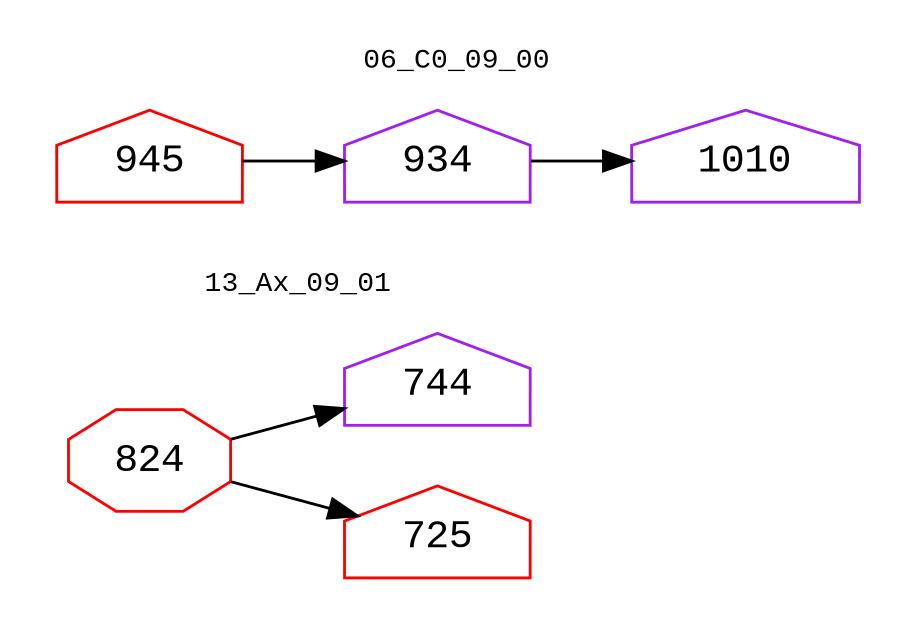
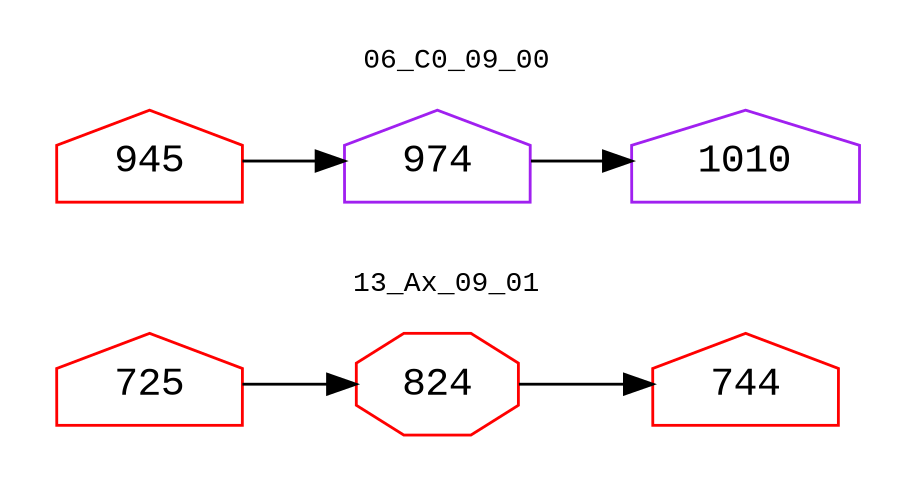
(437, 161) -> (437, 161)
(437, 384) -> (746, 384)
(280, 495) -> (285, 384)
